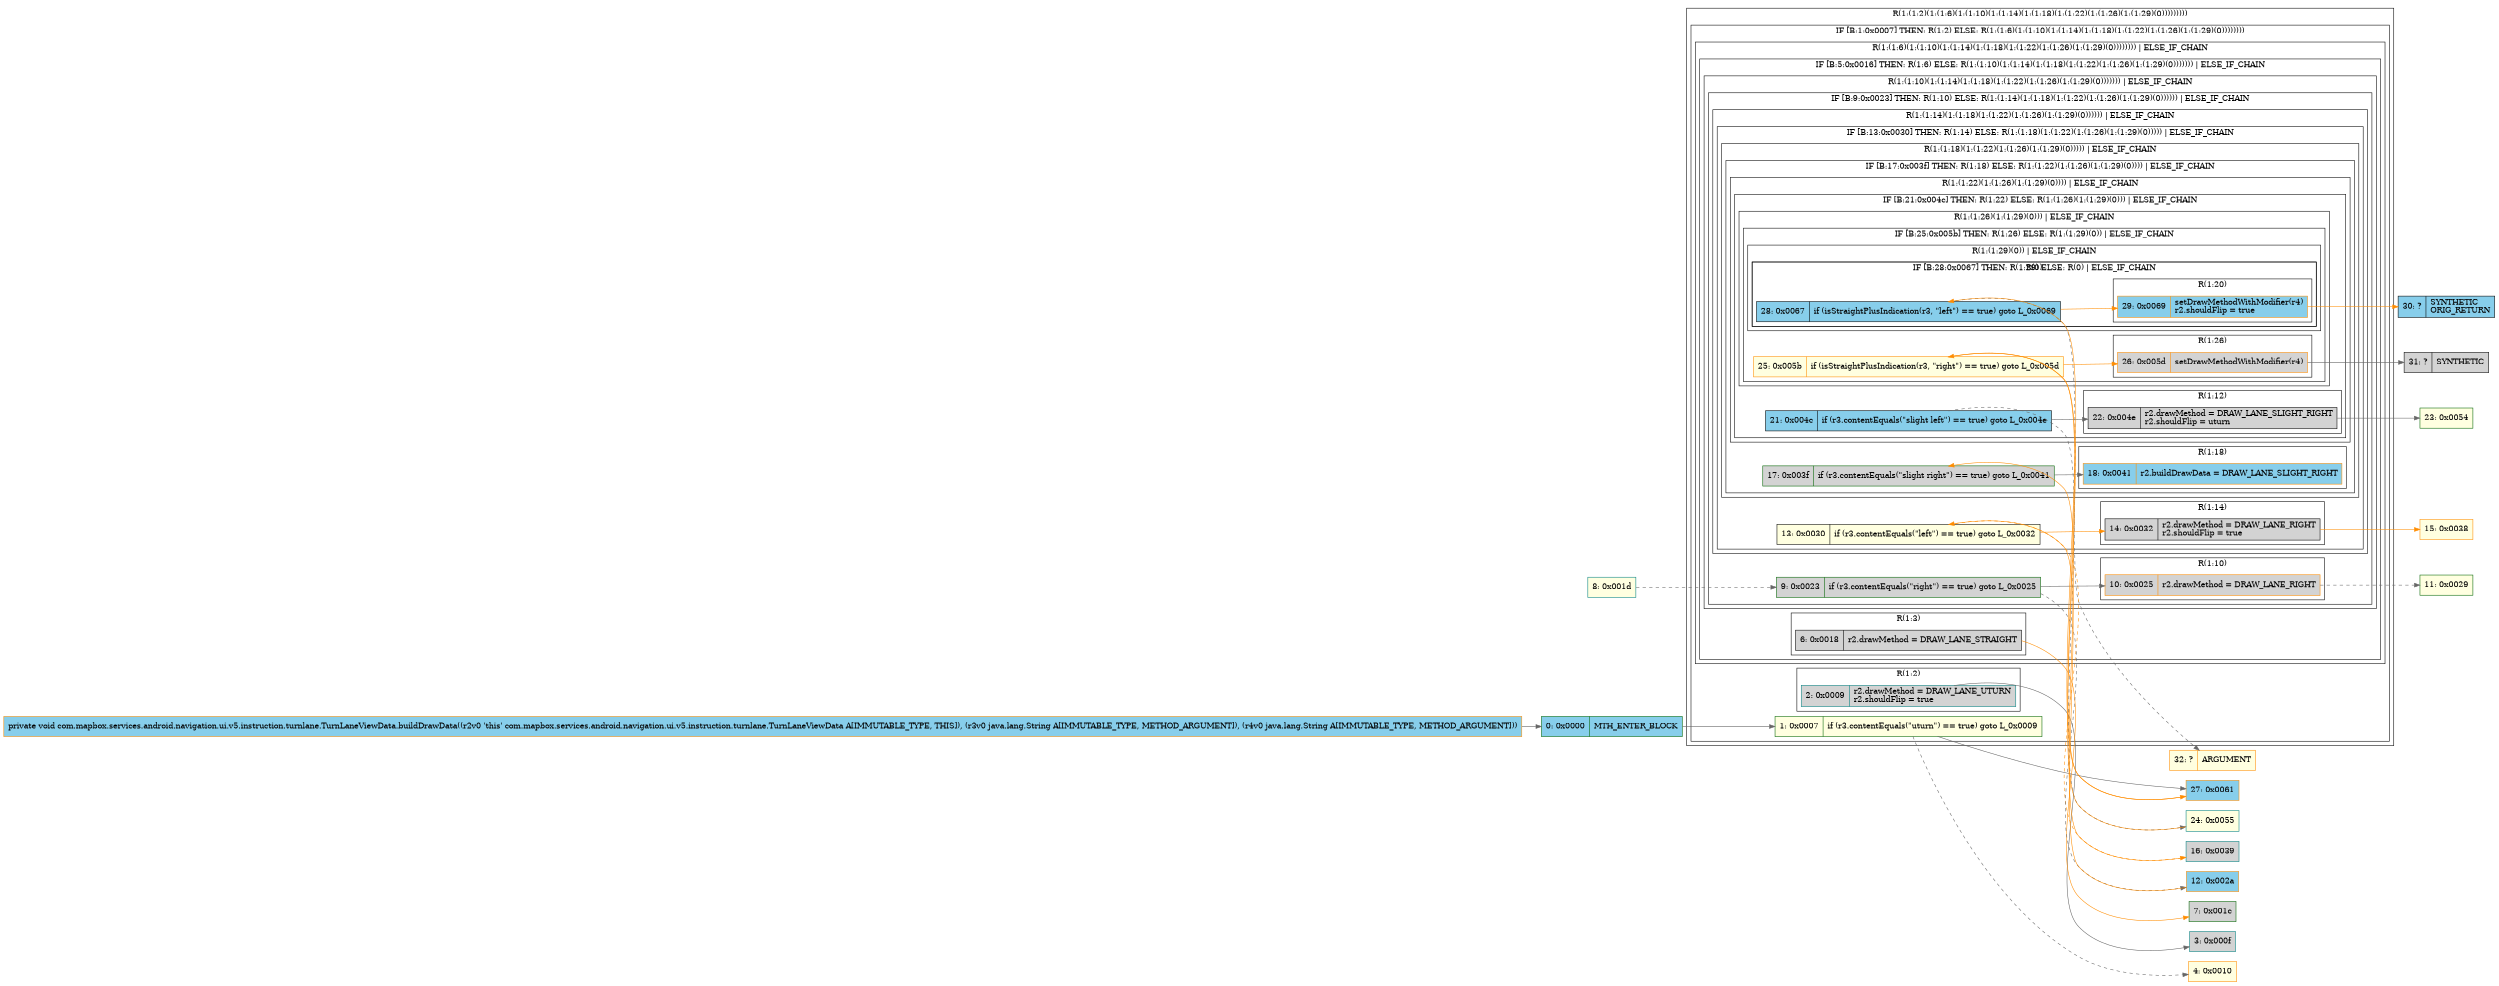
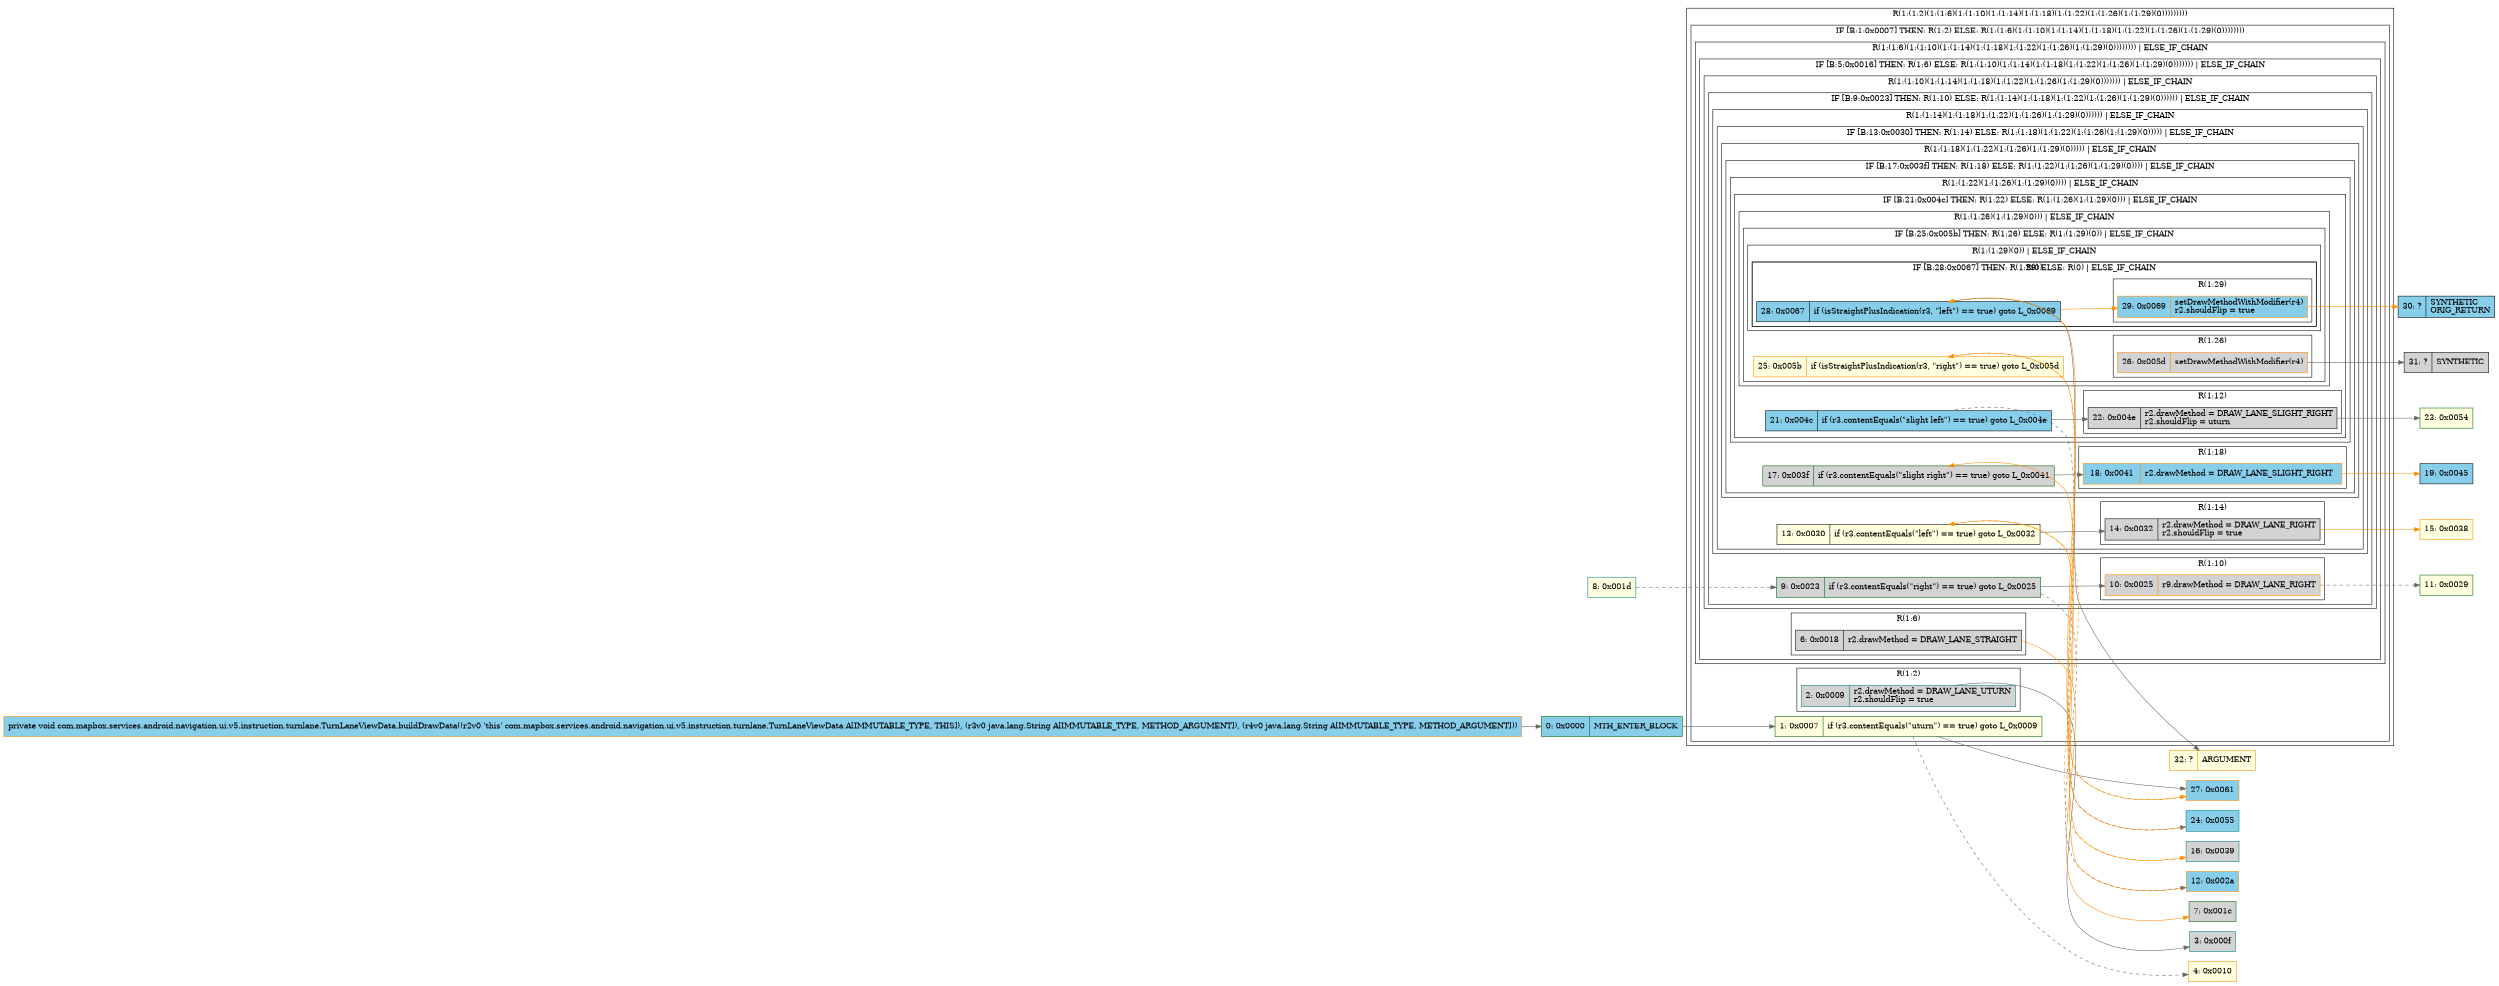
(2213, 285) -> (2213, 285)
(2088, 364) -> none
(2239, 474) -> (2239, 474)
none -> (2446, 474)
(2068, 532) -> (2068, 532)
(2072, 570) -> (2072, 570)
(2239, 585) -> (2239, 585)
(1909, 619) -> (1909, 619)
(2090, 625) -> (2090, 625)
(2213, 821) -> (2213, 821)
